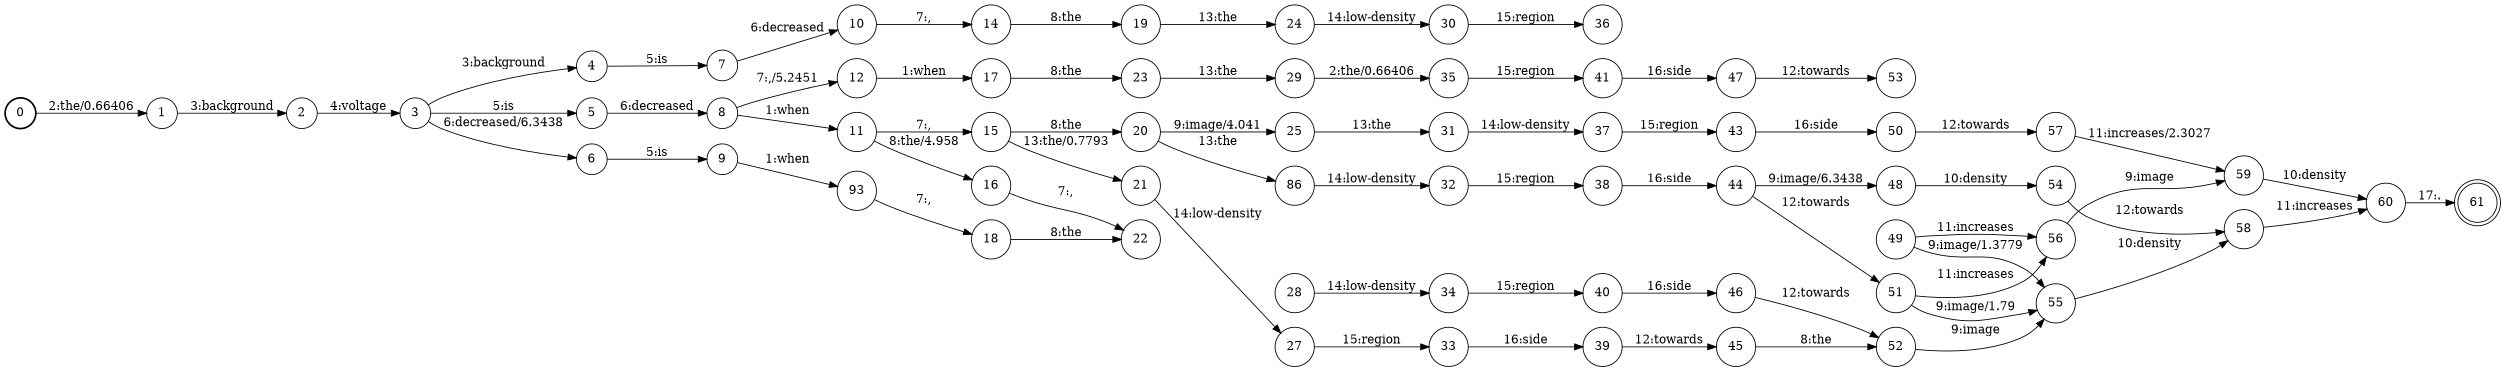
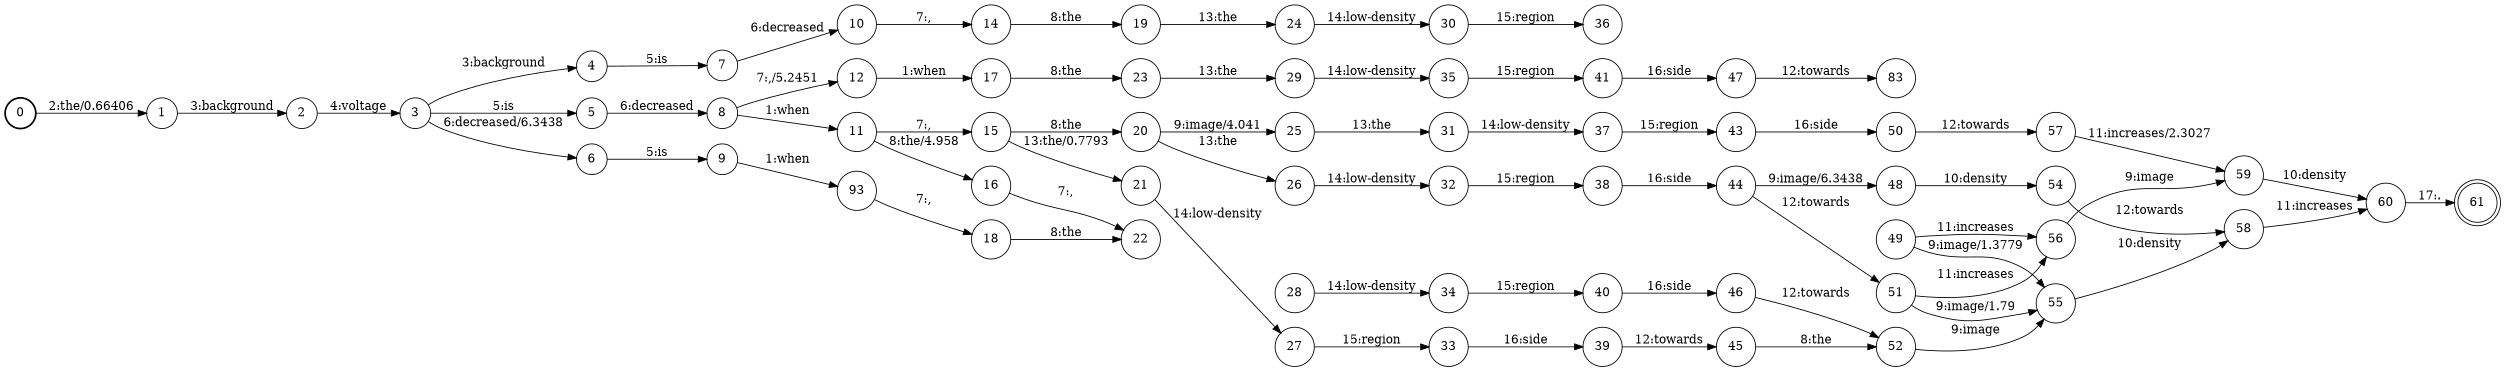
(1372, 72) -> (1372, 72)
(1896, 78) -> (1896, 78)
(1295, 186) -> (1295, 186)
